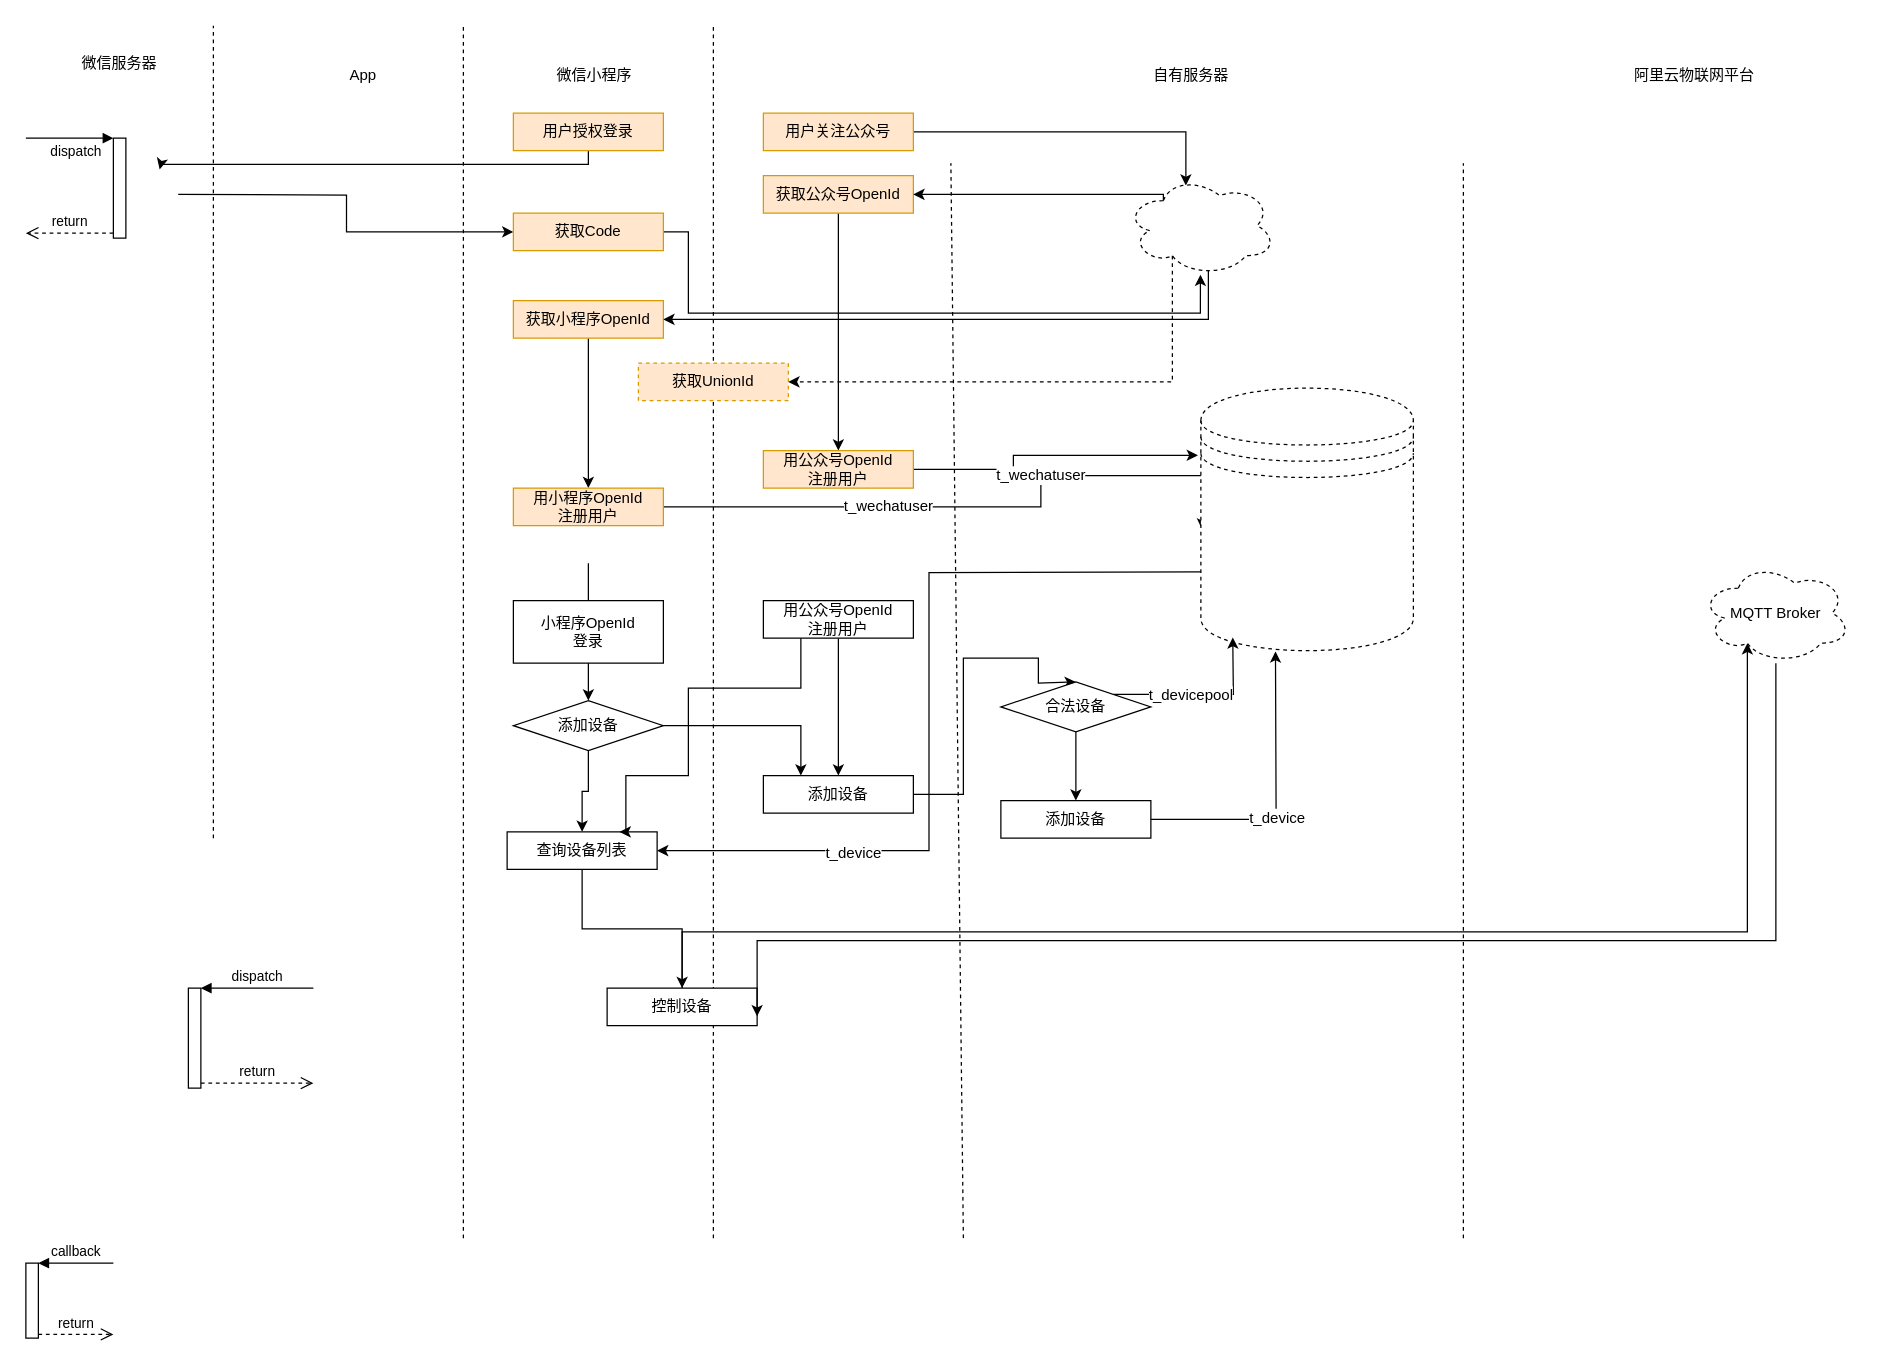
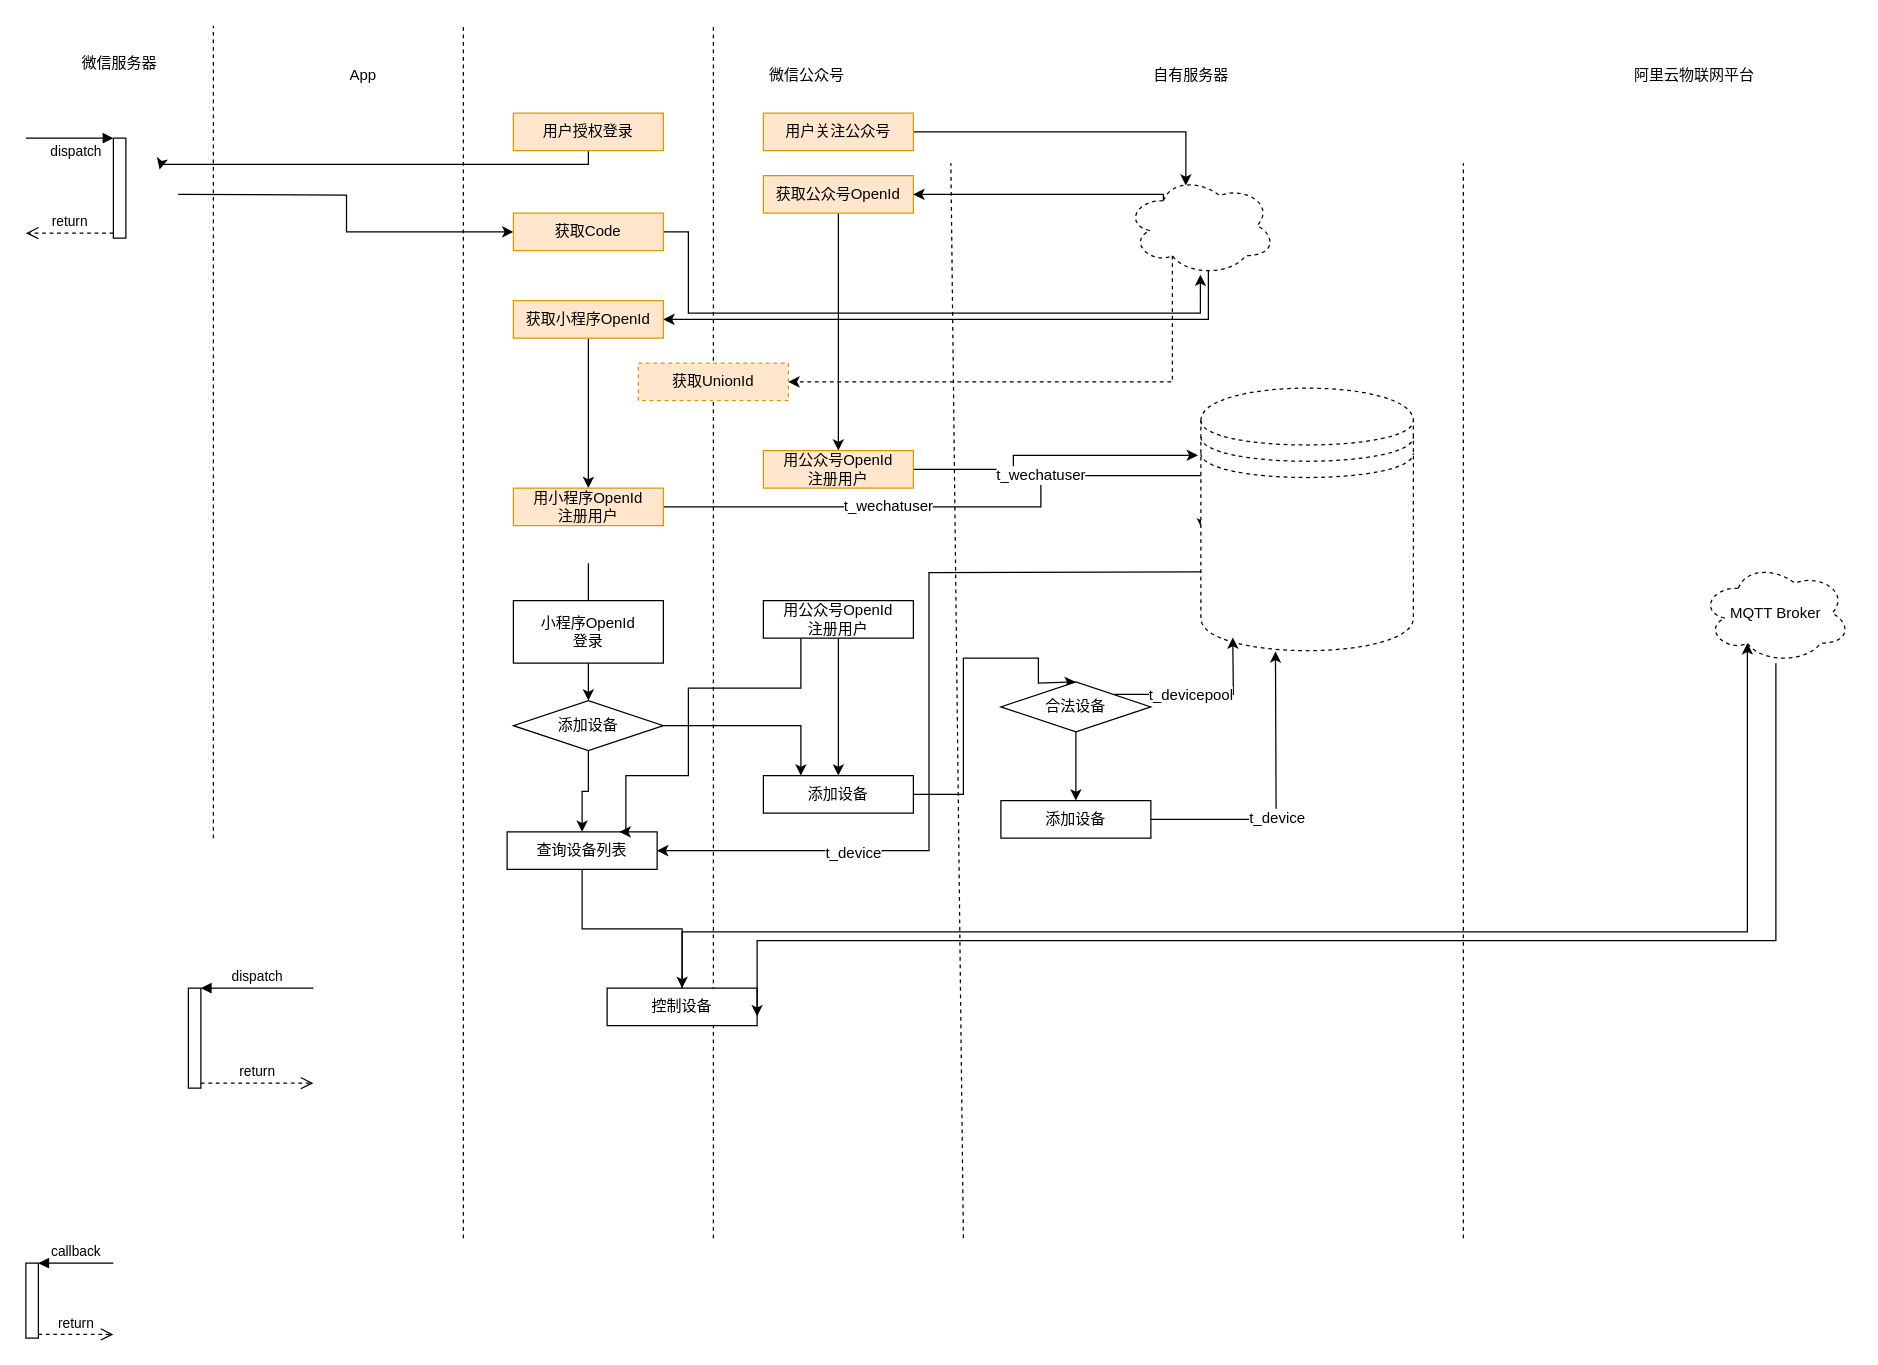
(594, 76) -> none
none -> (807, 76)
